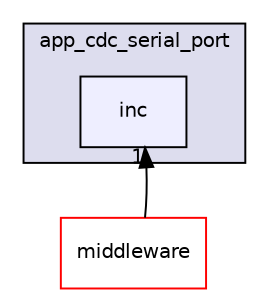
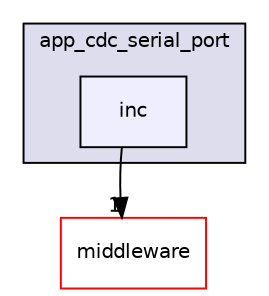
(147, 193) -> (120, 175)
